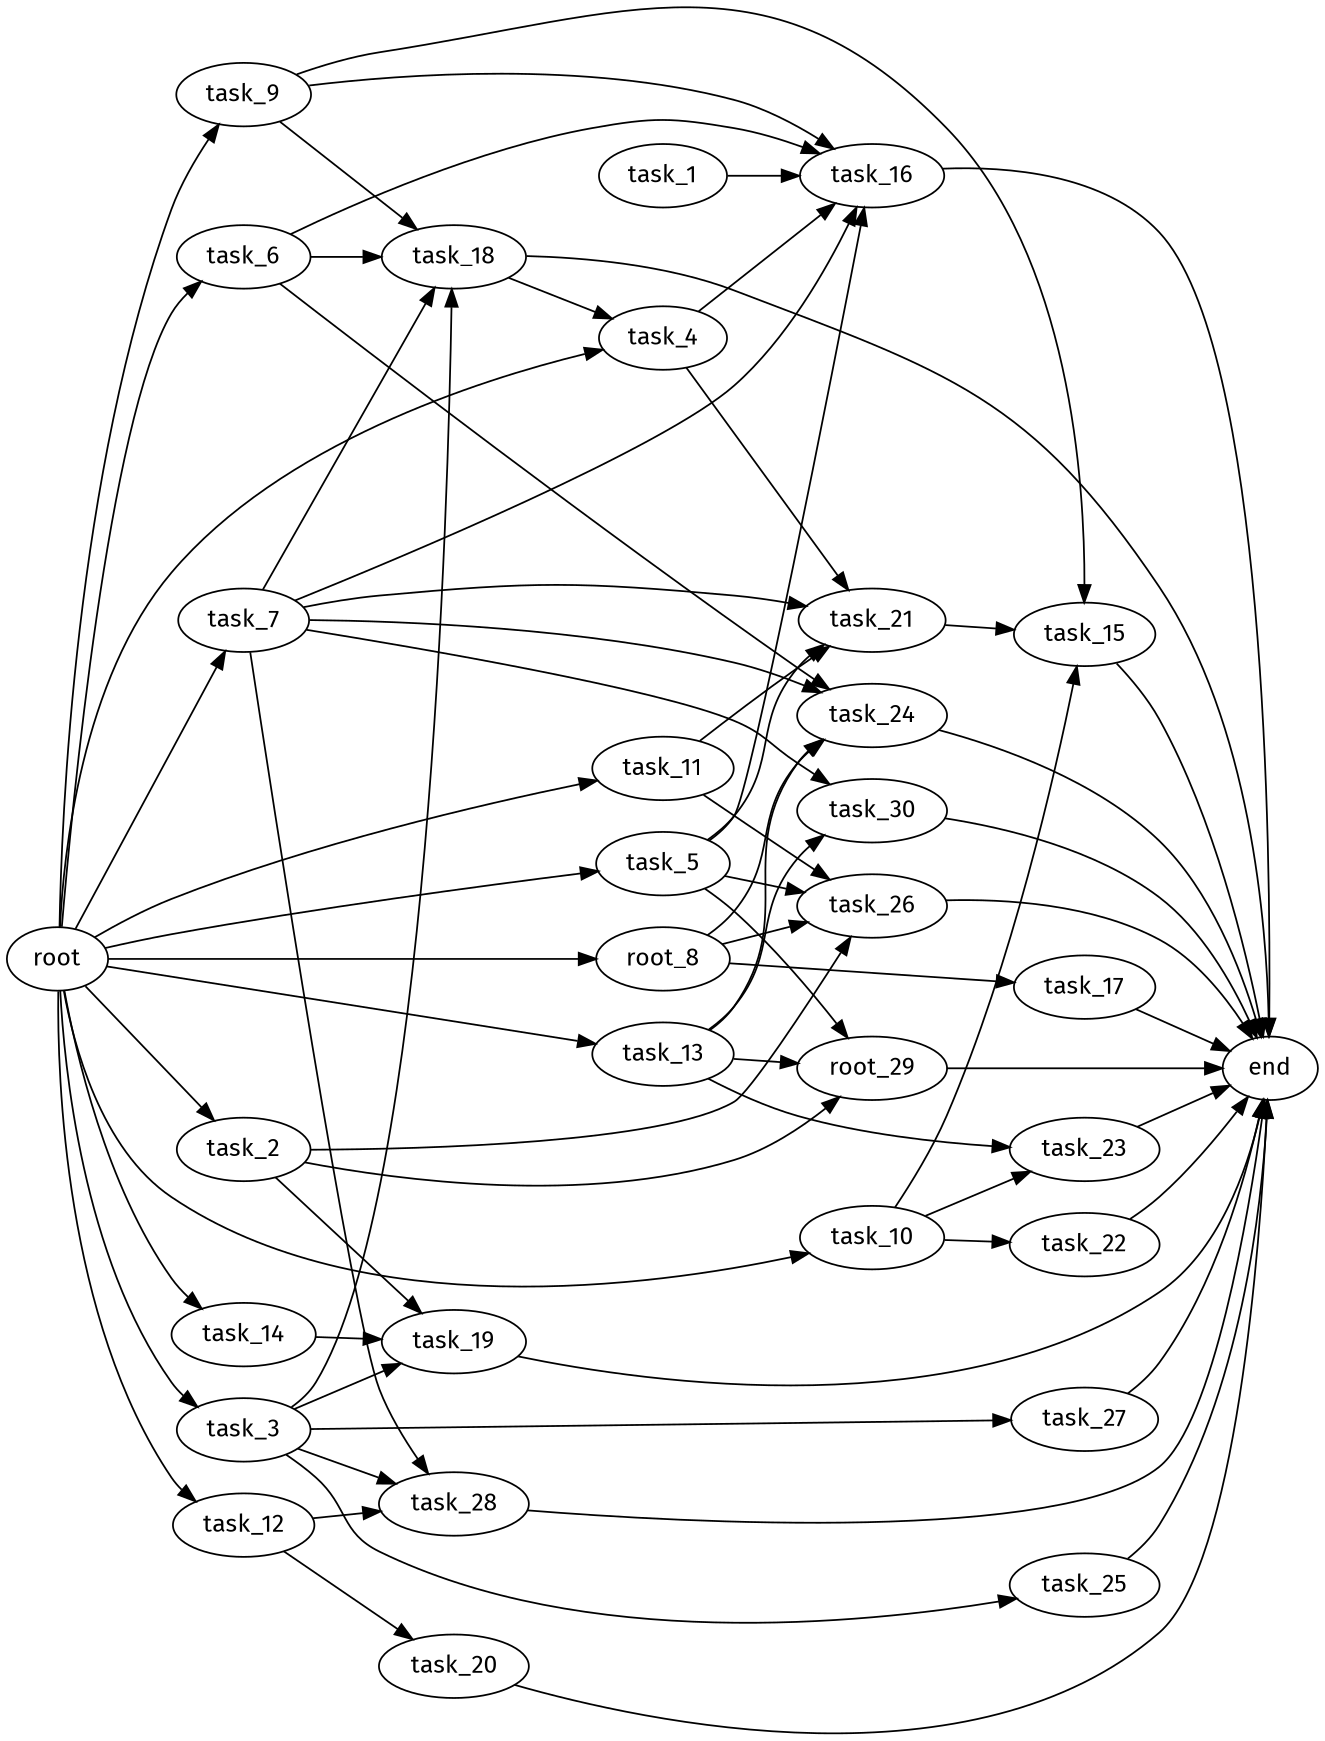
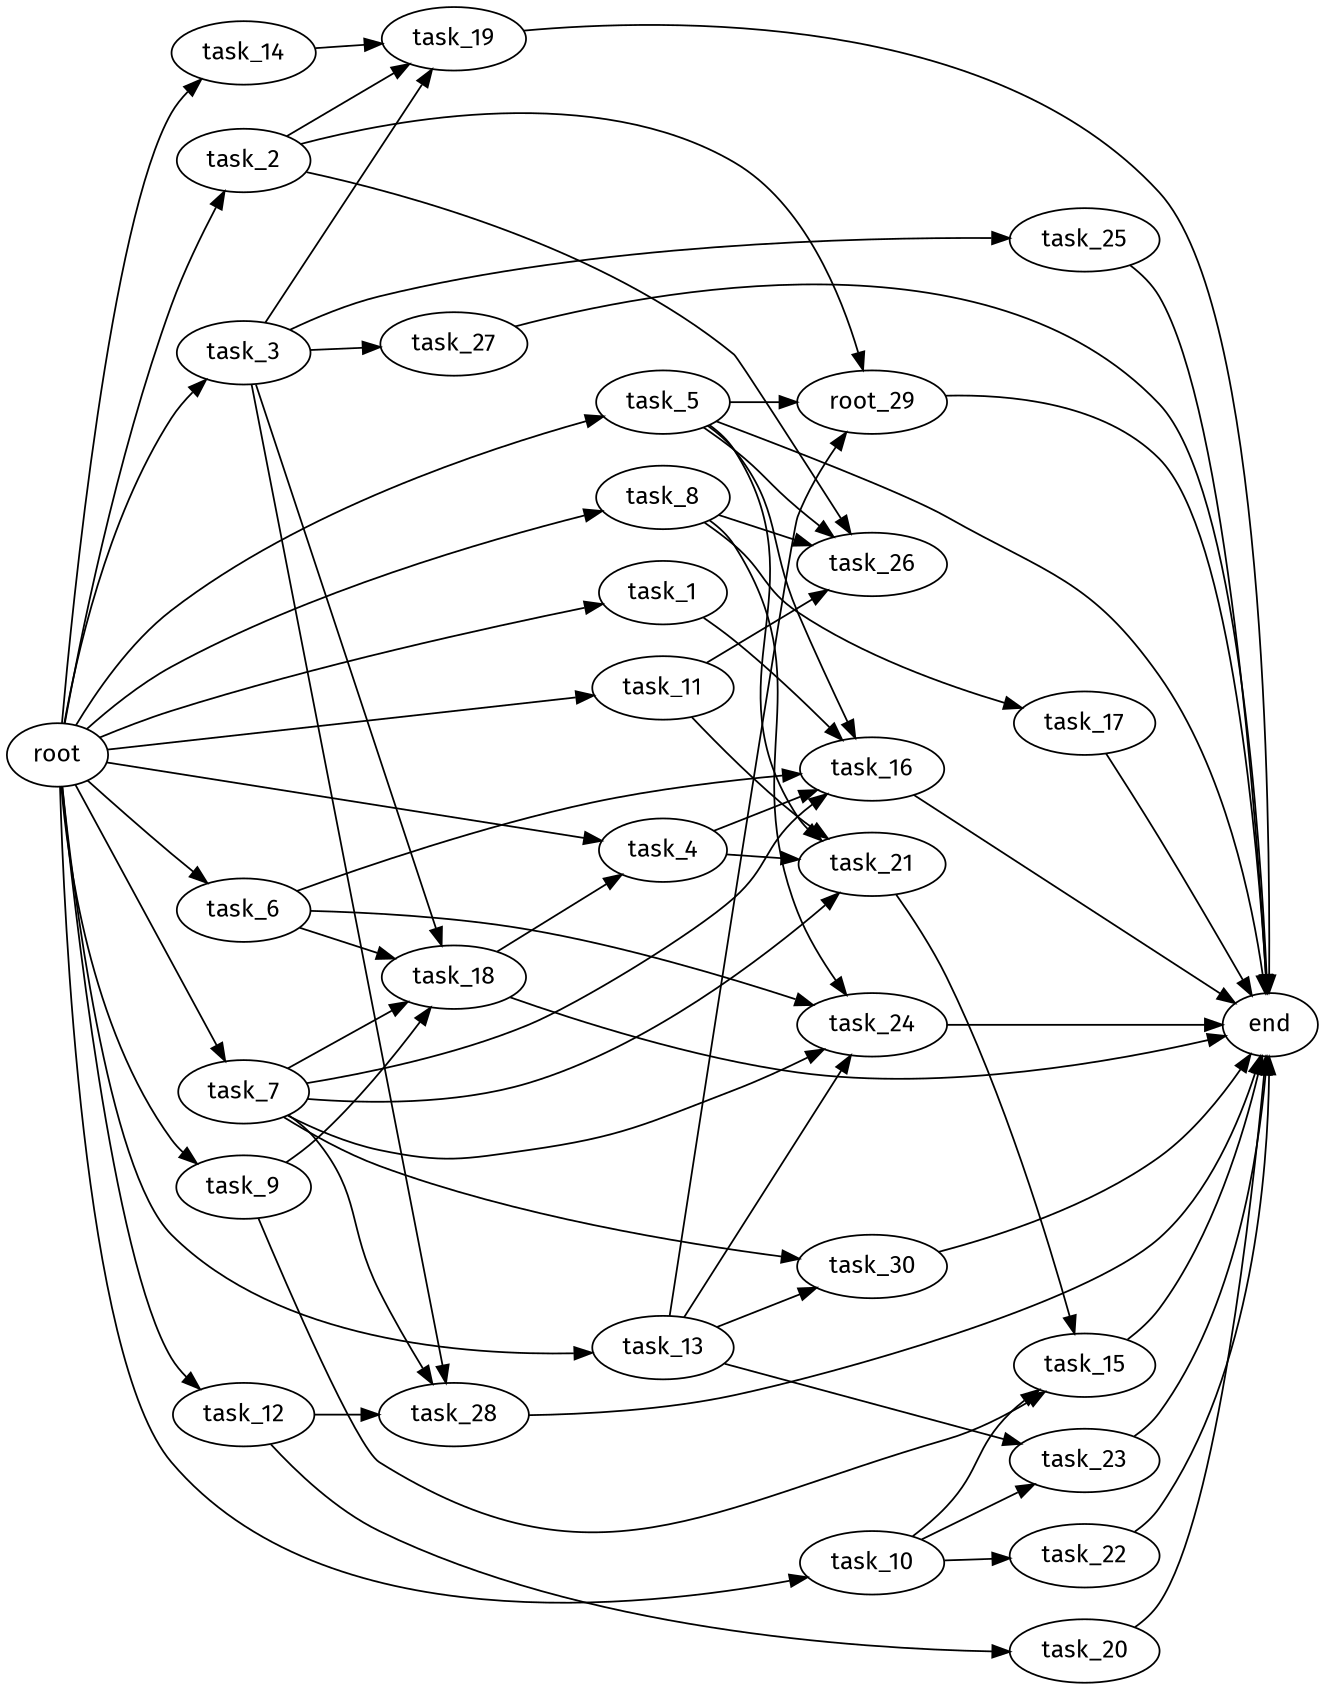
(569, 76) -> none
none -> (328, 667)
(1113, 921) -> (1093, 602)
(663, 959) -> (663, 497)
